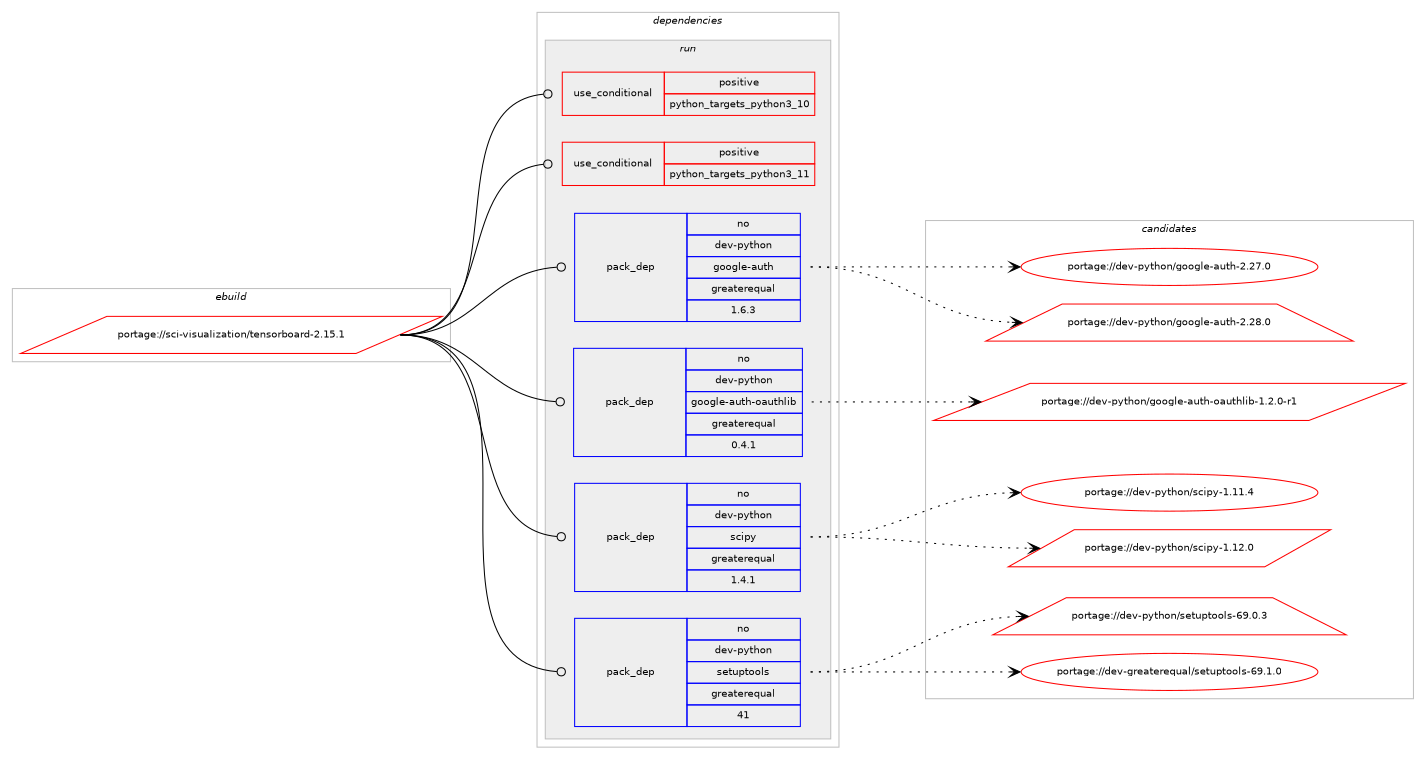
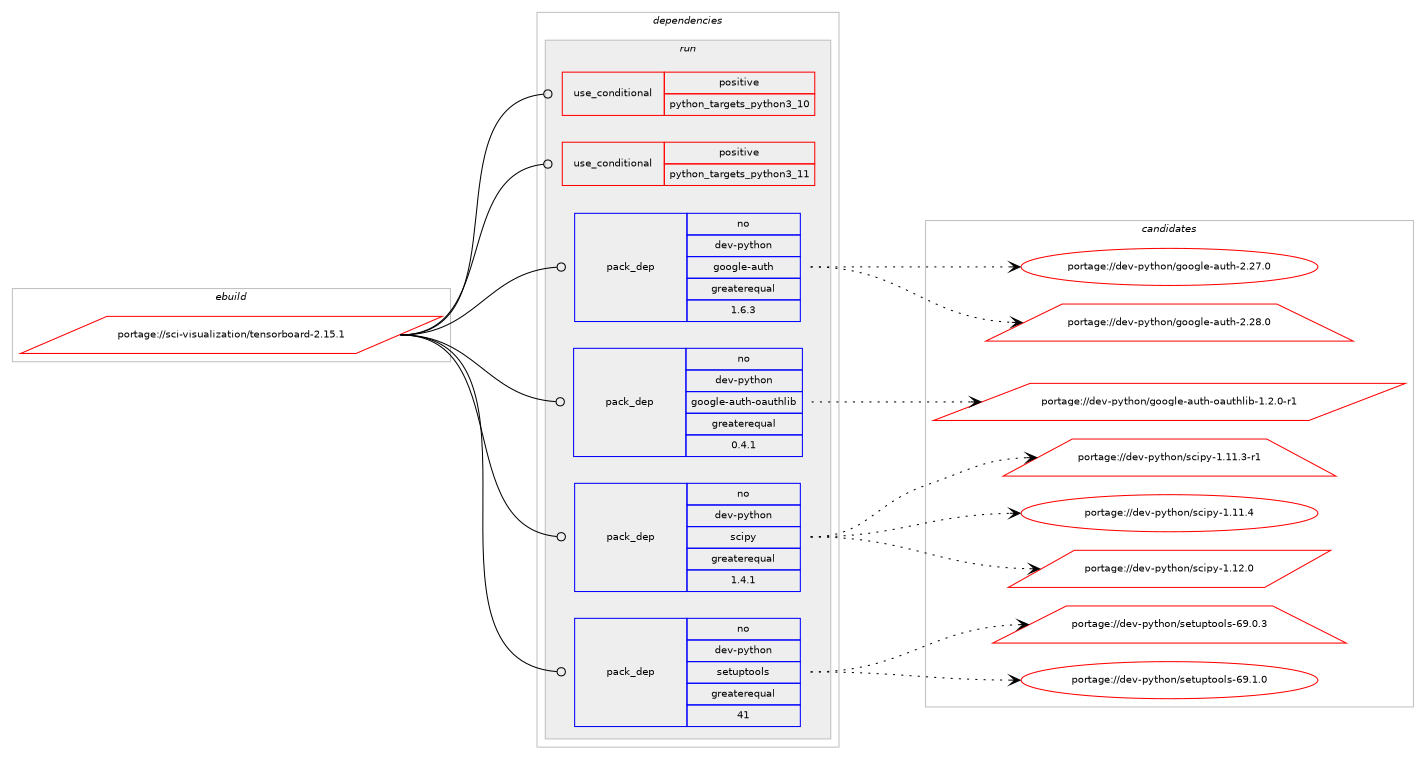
none -> (1169, 458)
(1169, 672) -> (1169, 680)
